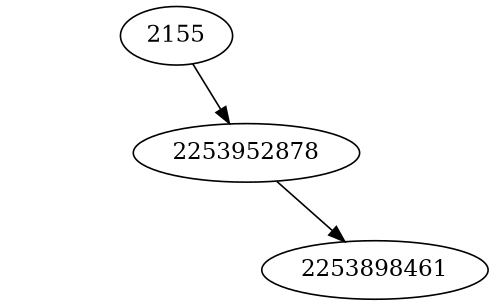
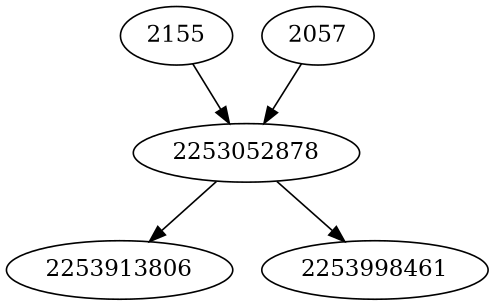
none -> (318, 36)
(246, 153) -> (246, 153)
none -> (120, 270)
(375, 270) -> (375, 270)
